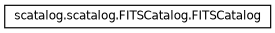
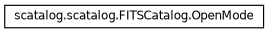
(138, 17) -> (134, 17)
